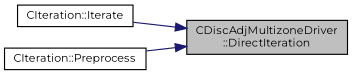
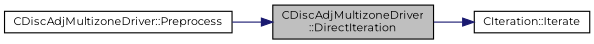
(154, 25) -> (448, 22)
(75, 59) -> (118, 22)
